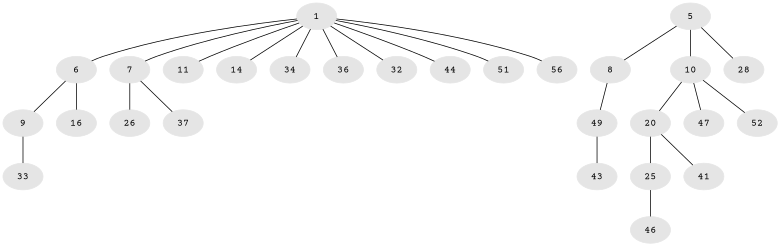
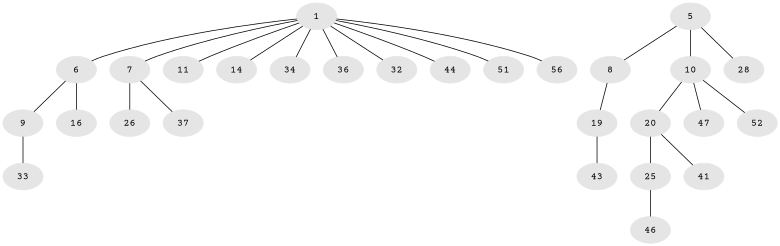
(597, 123) -> (597, 123)
